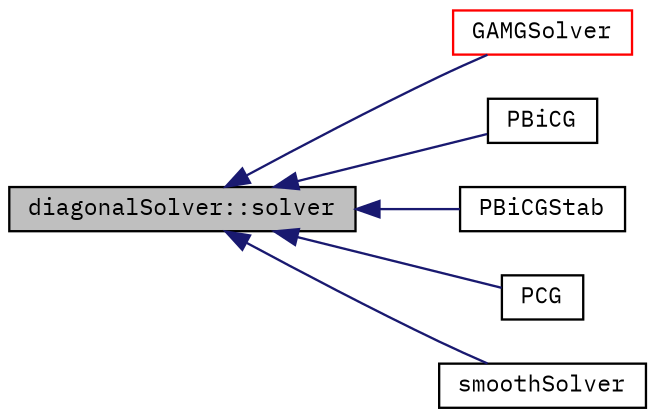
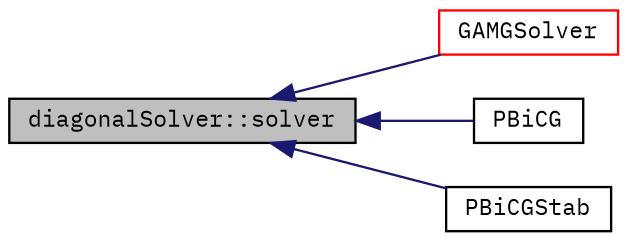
(543, 297) -> none
(543, 386) -> none
